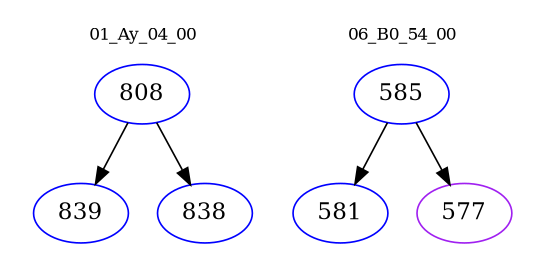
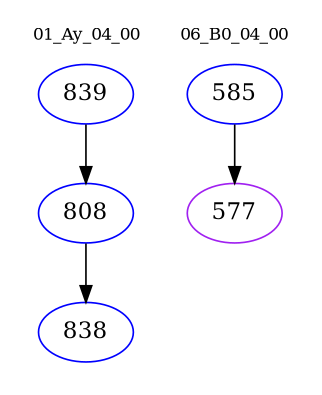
(402, 36) -> (235, 36)
(116, 146) -> (86, 146)
(340, 213) -> none
